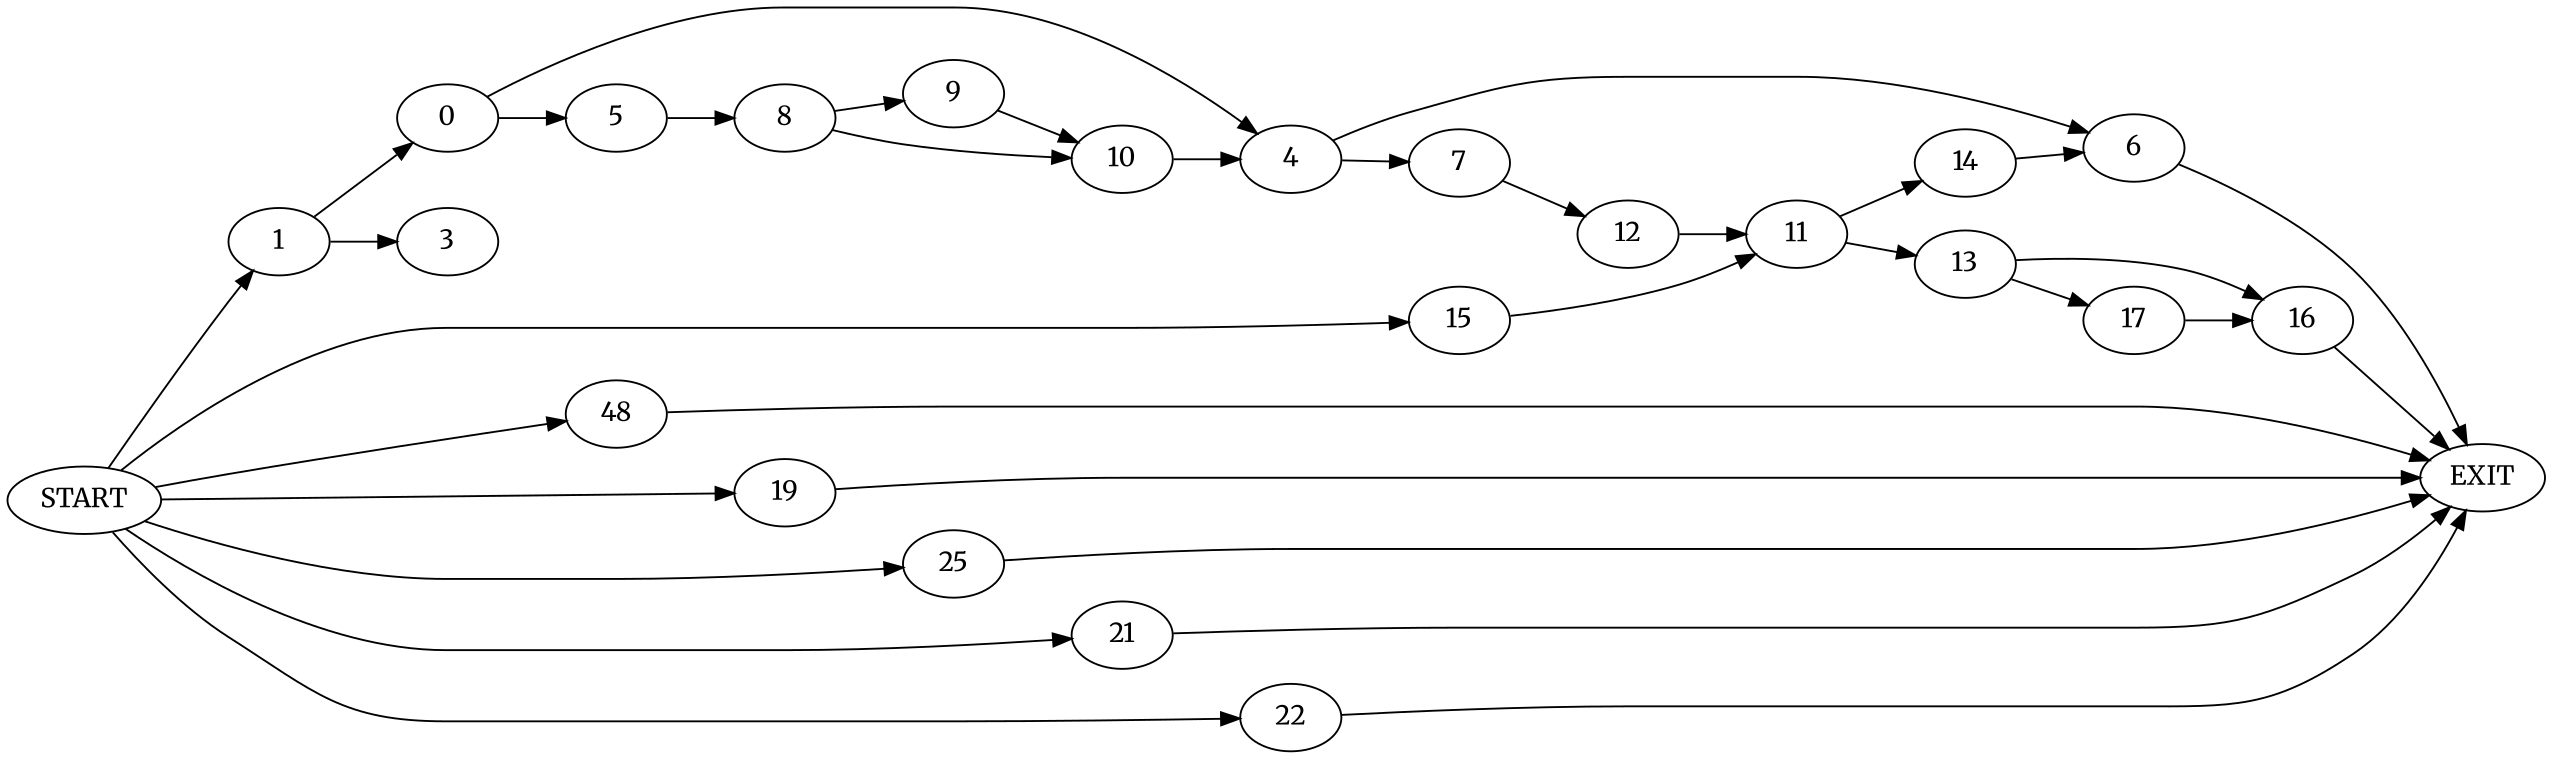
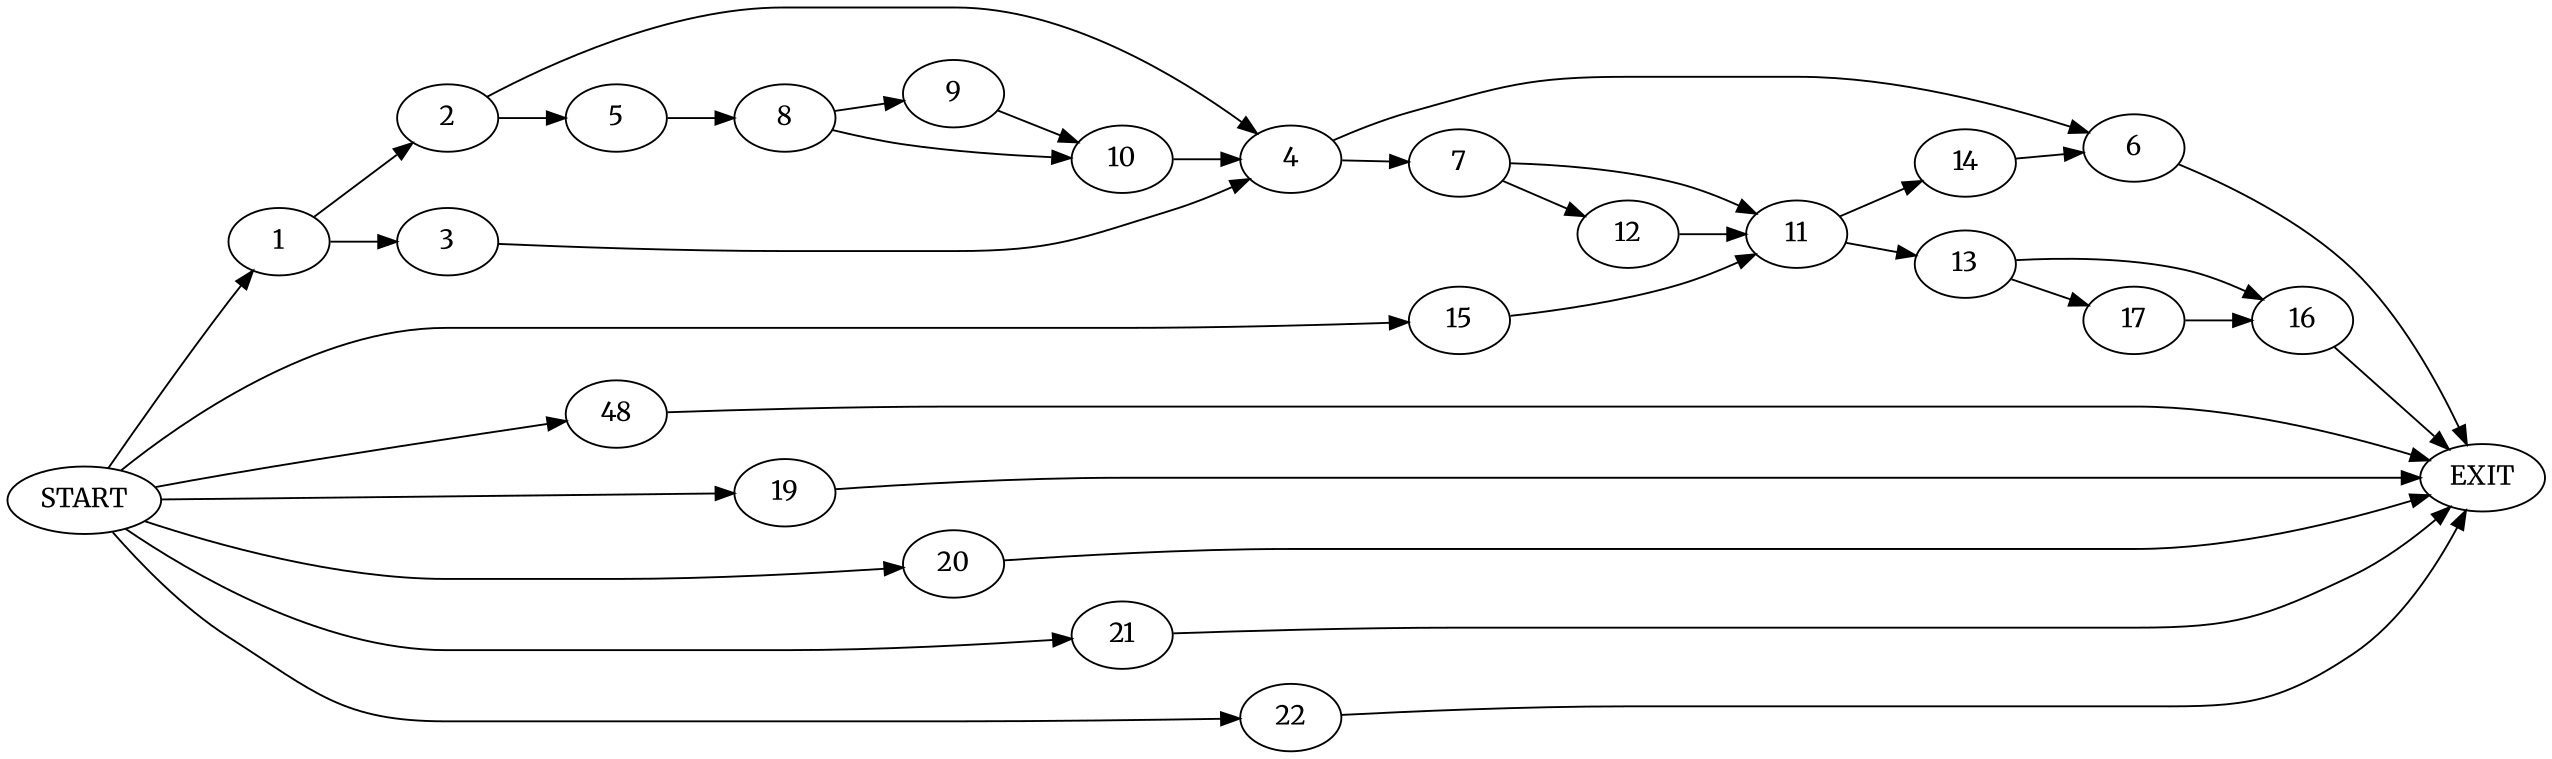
(448, 118) -> (448, 118)
none -> (1627, 173)
none -> (870, 251)
(954, 564) -> (954, 564)
